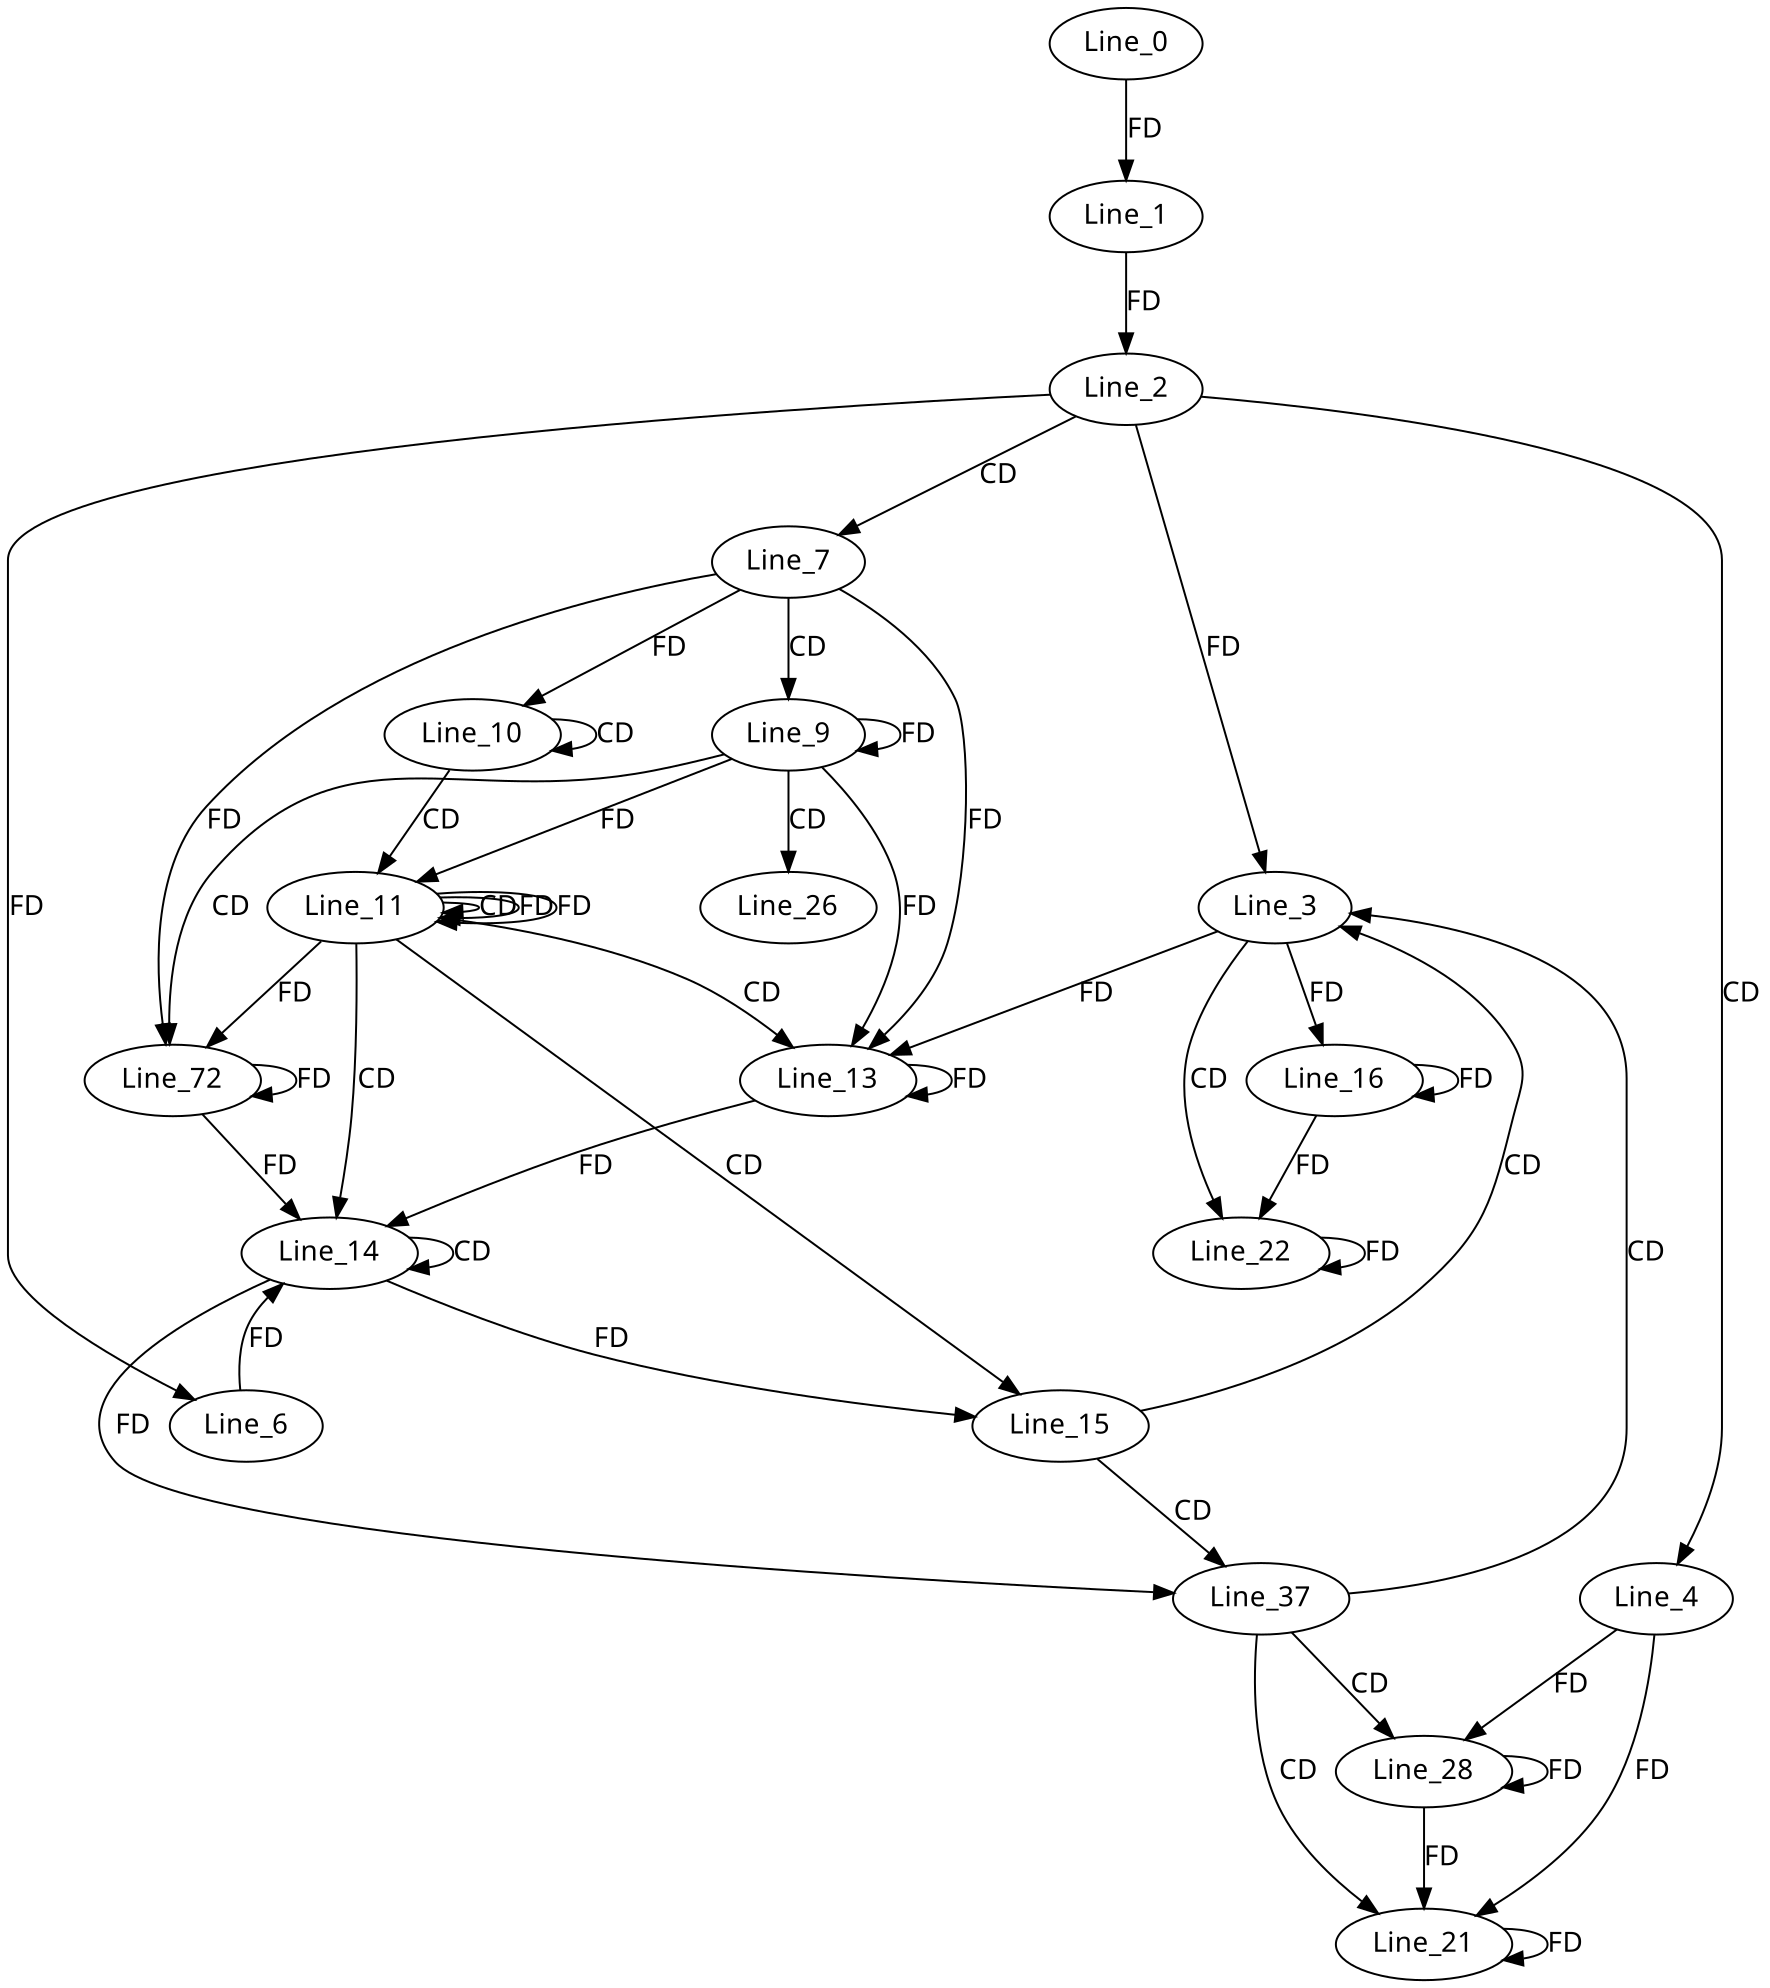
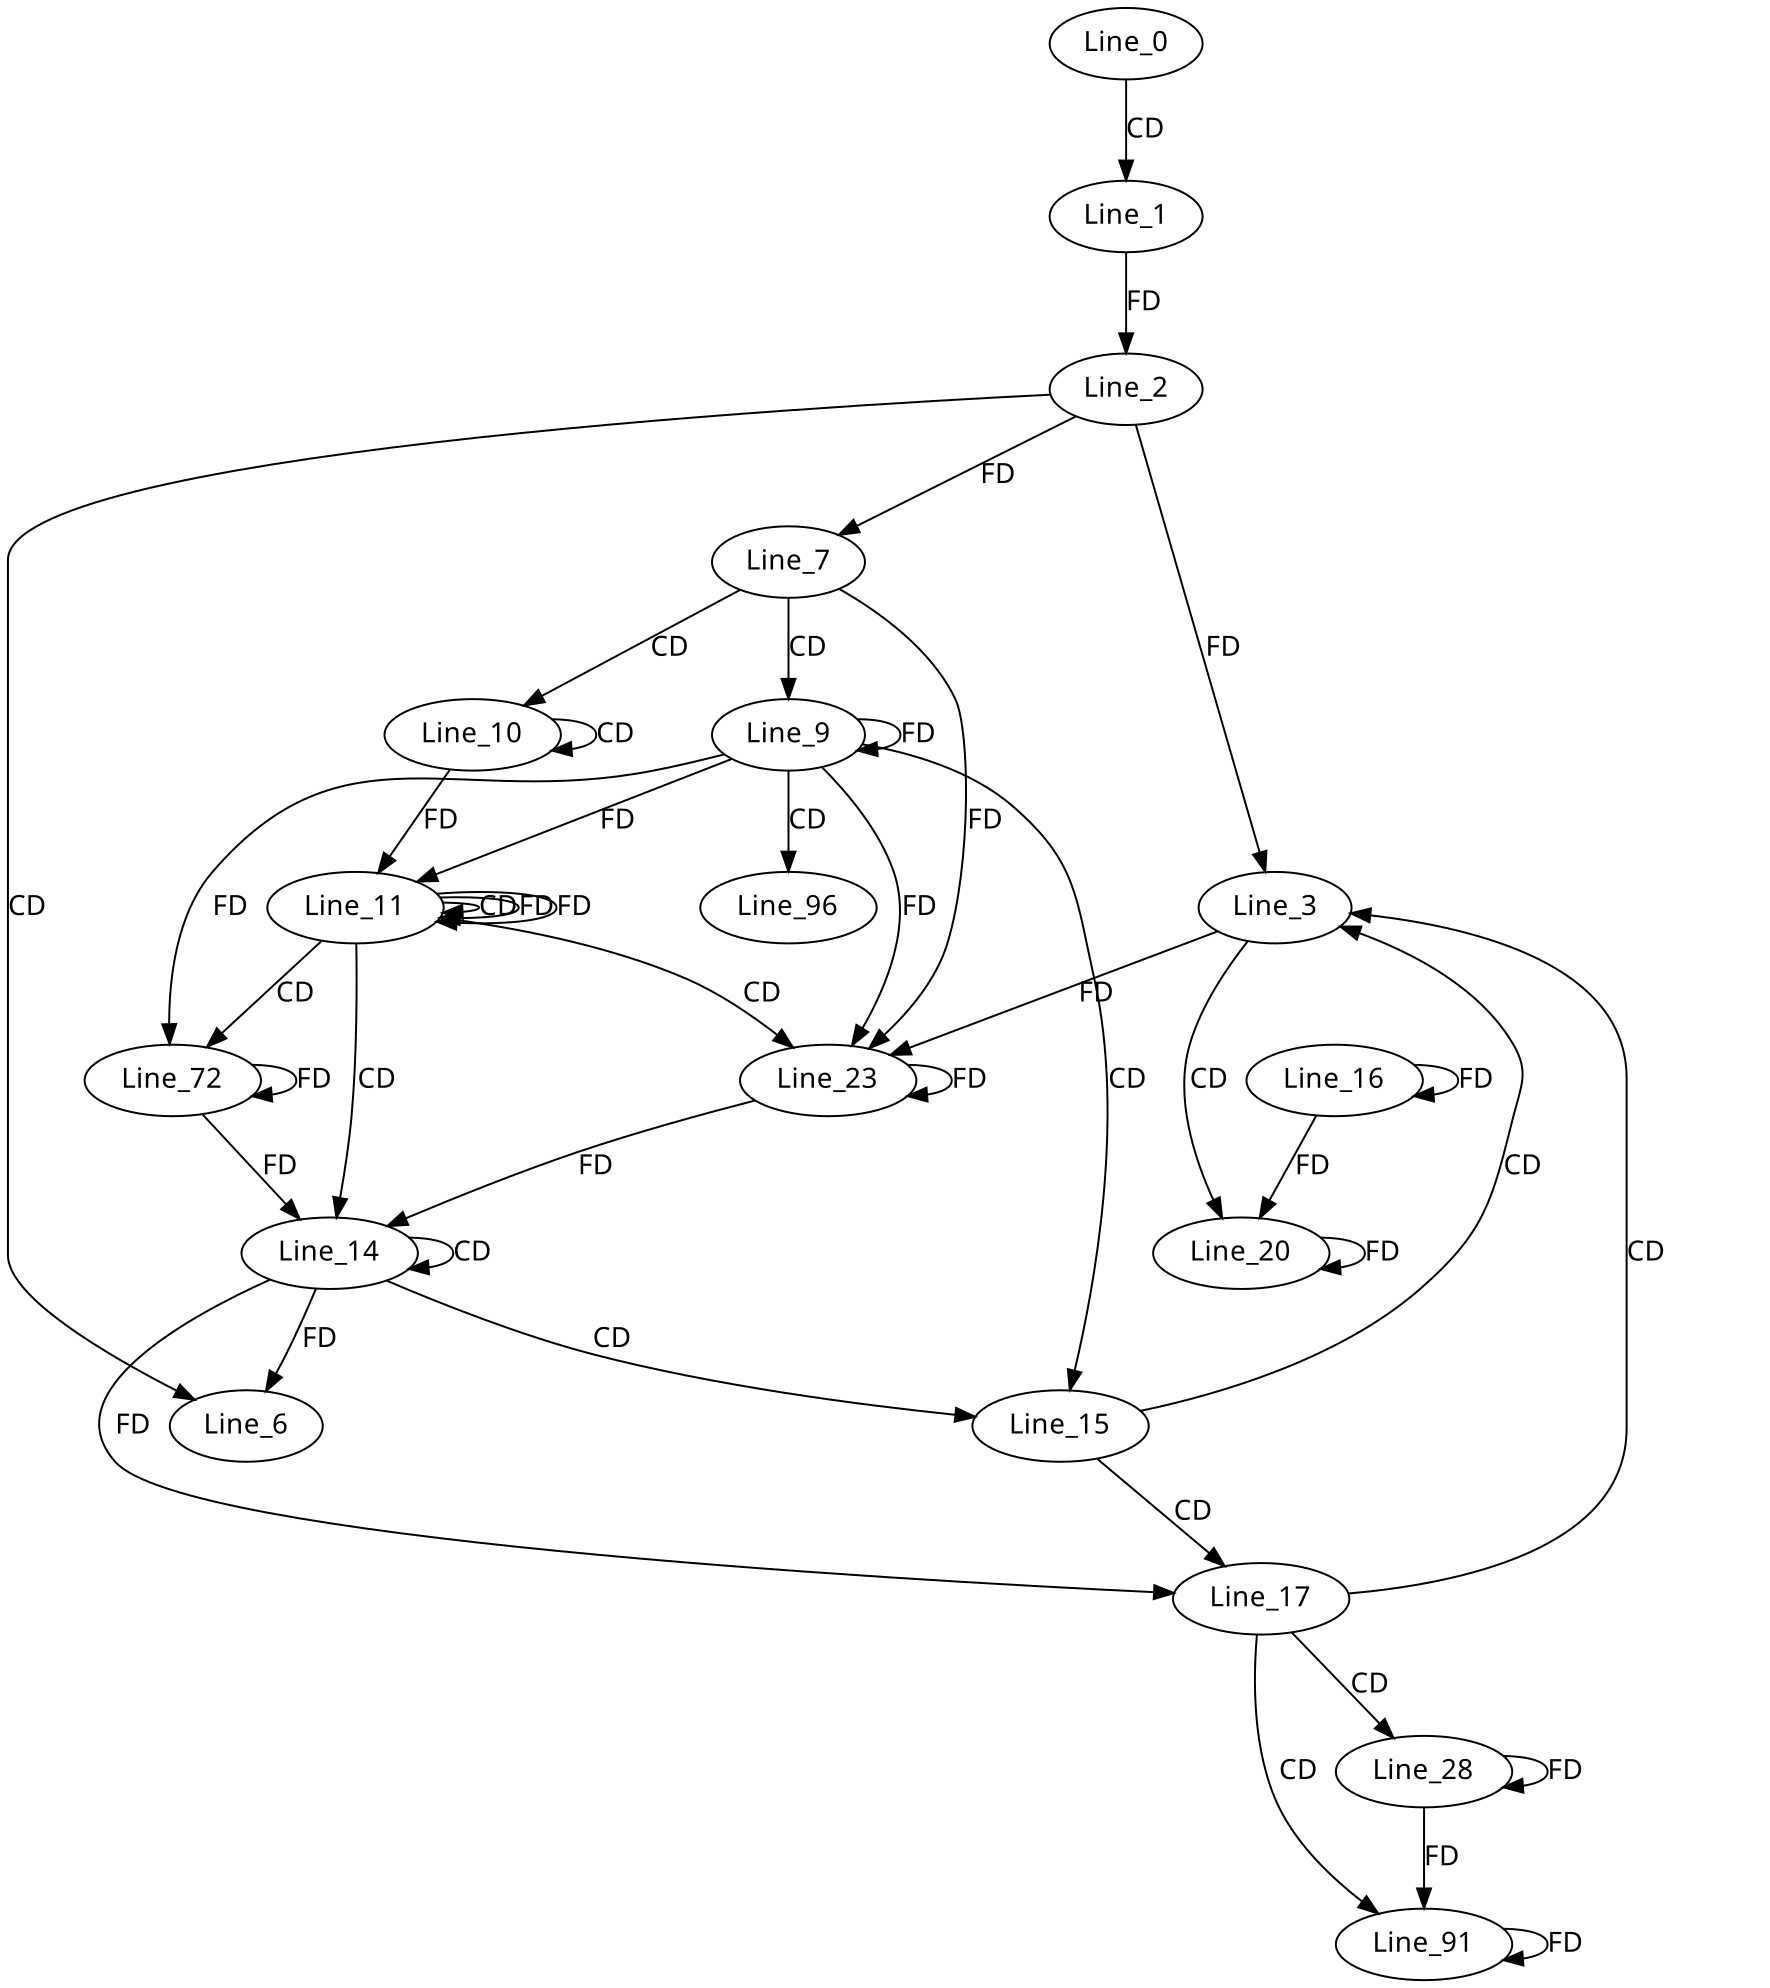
(1146, 130) -> (1146, 130)
(999, 476) -> (999, 476)
(670, 648) -> (670, 648)
(340, 702) -> none
(442, 821) -> (442, 821)
(28, 908) -> (28, 908)
(231, 908) -> (231, 908)
(788, 908) -> (788, 908)
(1301, 984) -> none
(296, 994) -> (296, 994)
(828, 1080) -> (828, 1080)
(700, 1161) -> (1097, 996)
(1241, 1253) -> (1241, 1253)
(243, 1340) -> (297, 1332)
(613, 1340) -> (613, 1340)
(1261, 1599) -> (1261, 1599)
(1656, 1599) -> none
(1424, 1944) -> (1424, 1944)
